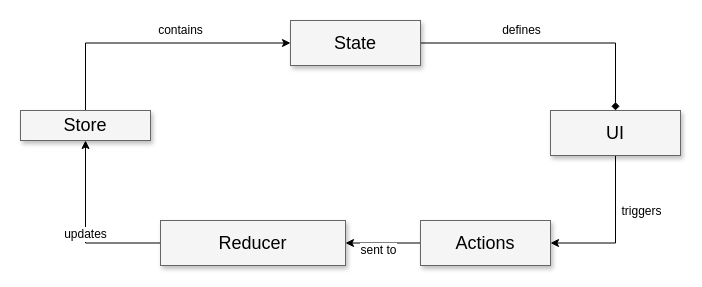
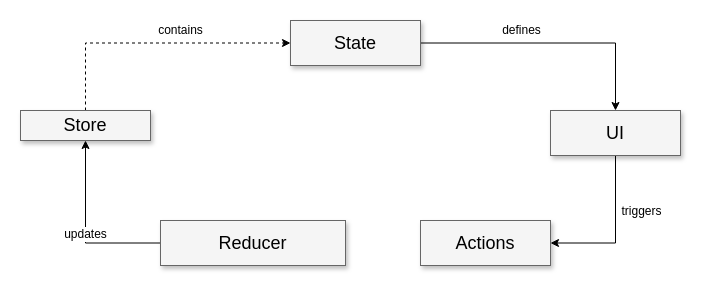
(151, 43) -> (151, 43)
(616, 101) -> (616, 102)
(386, 243) -> none
